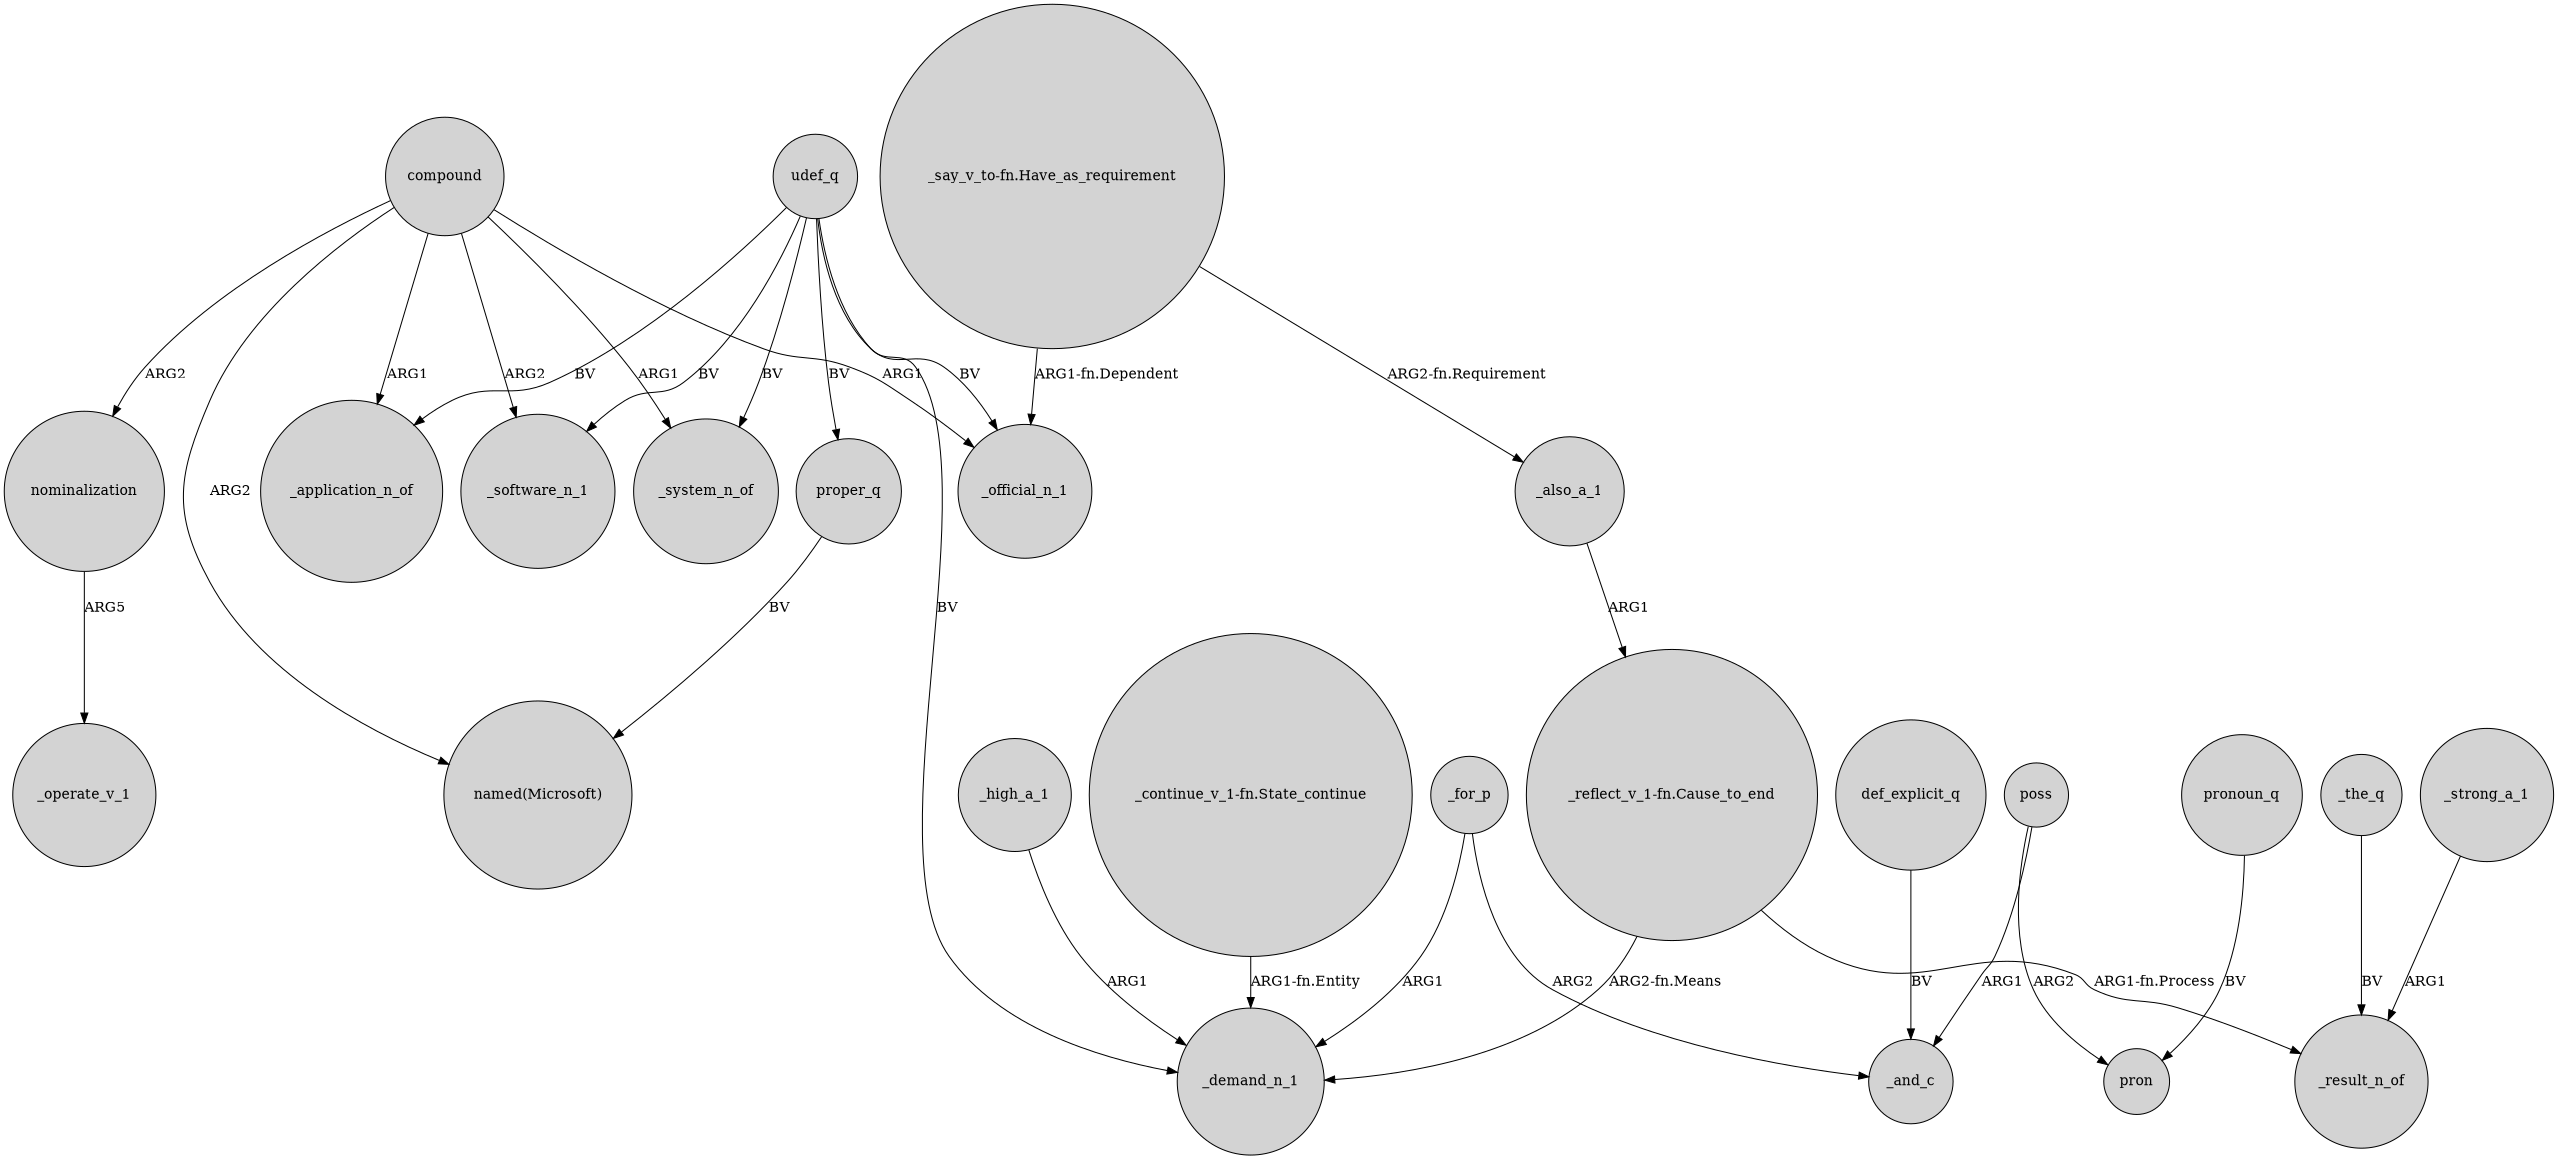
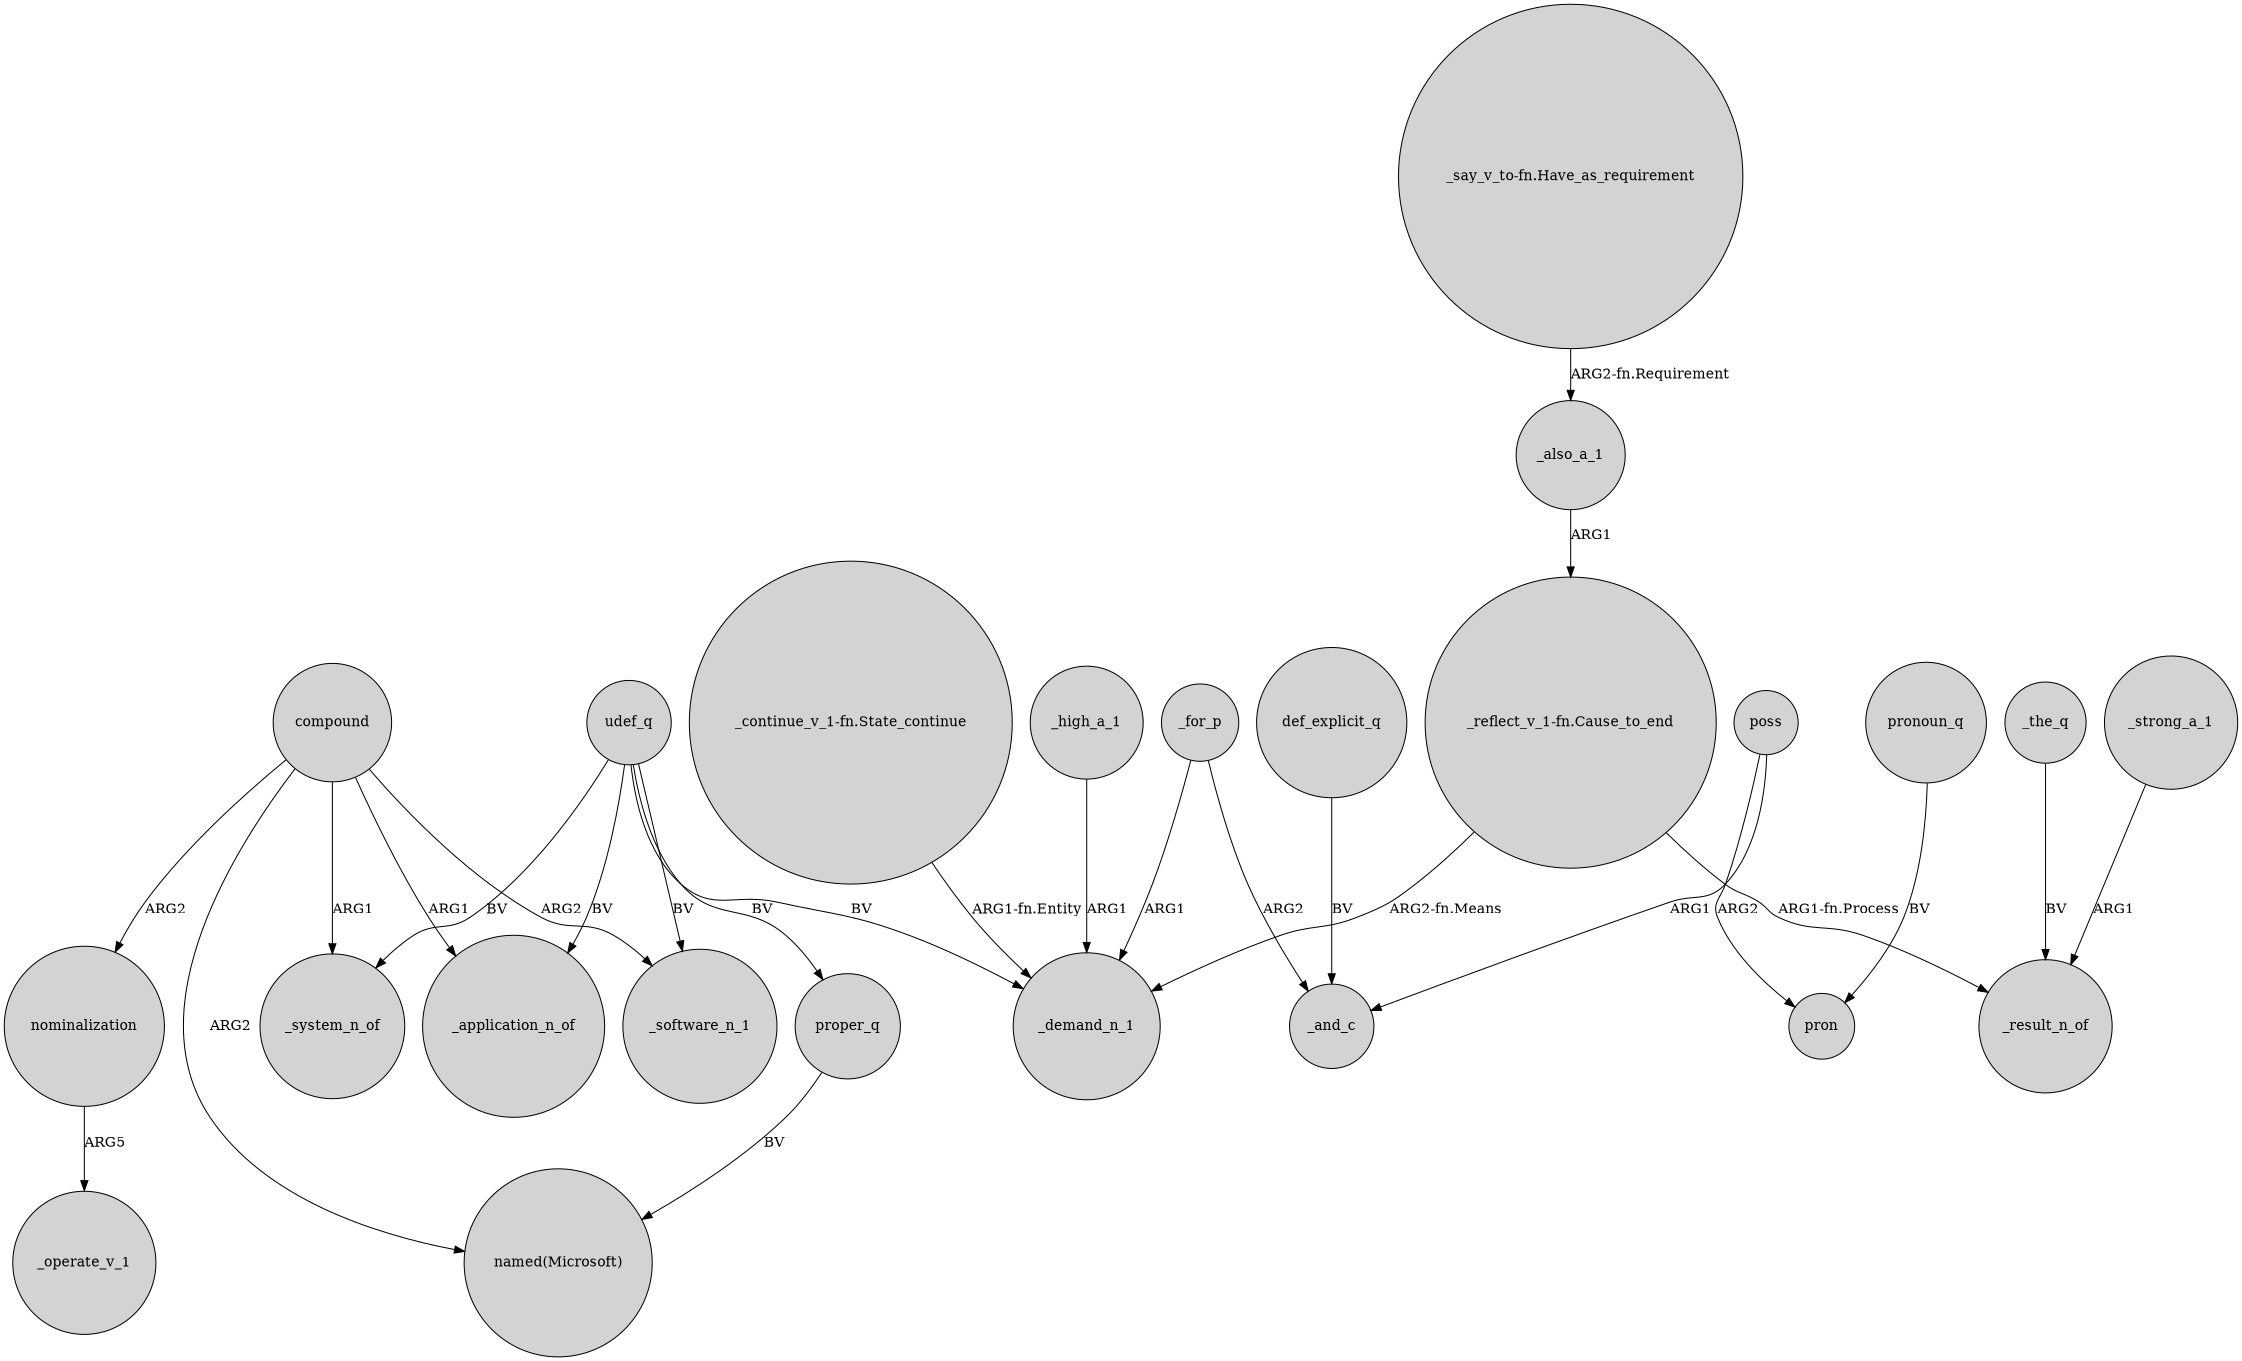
(1025, 491) -> none
